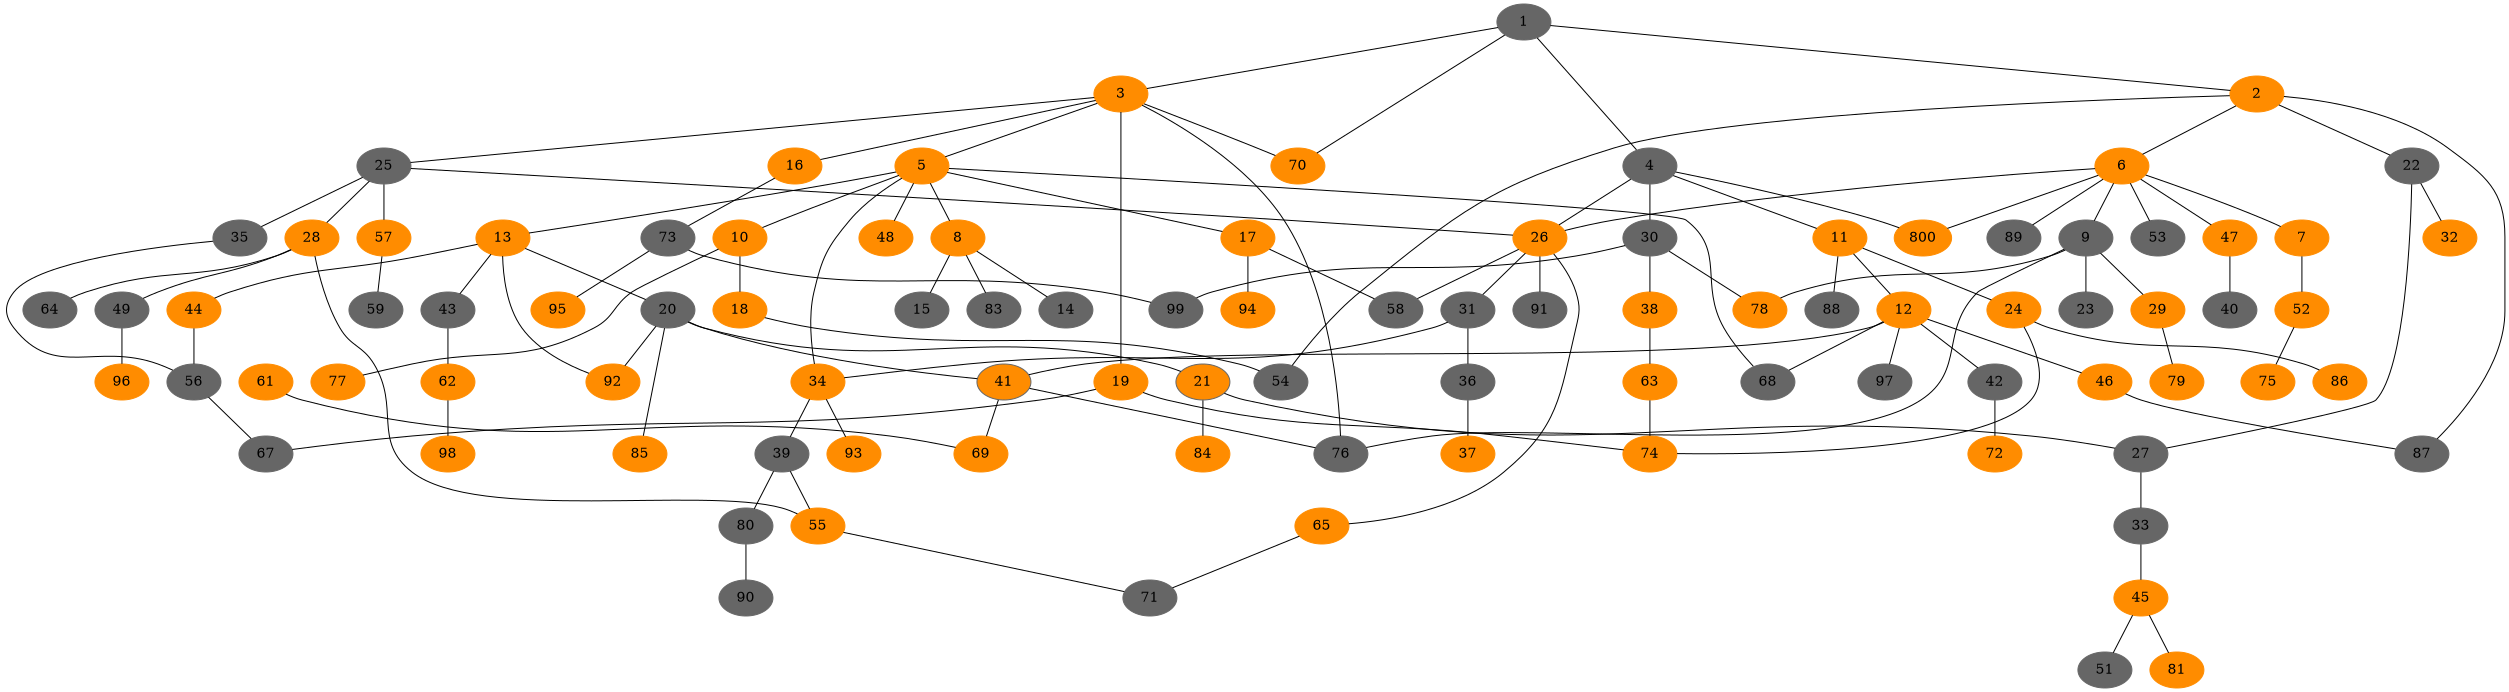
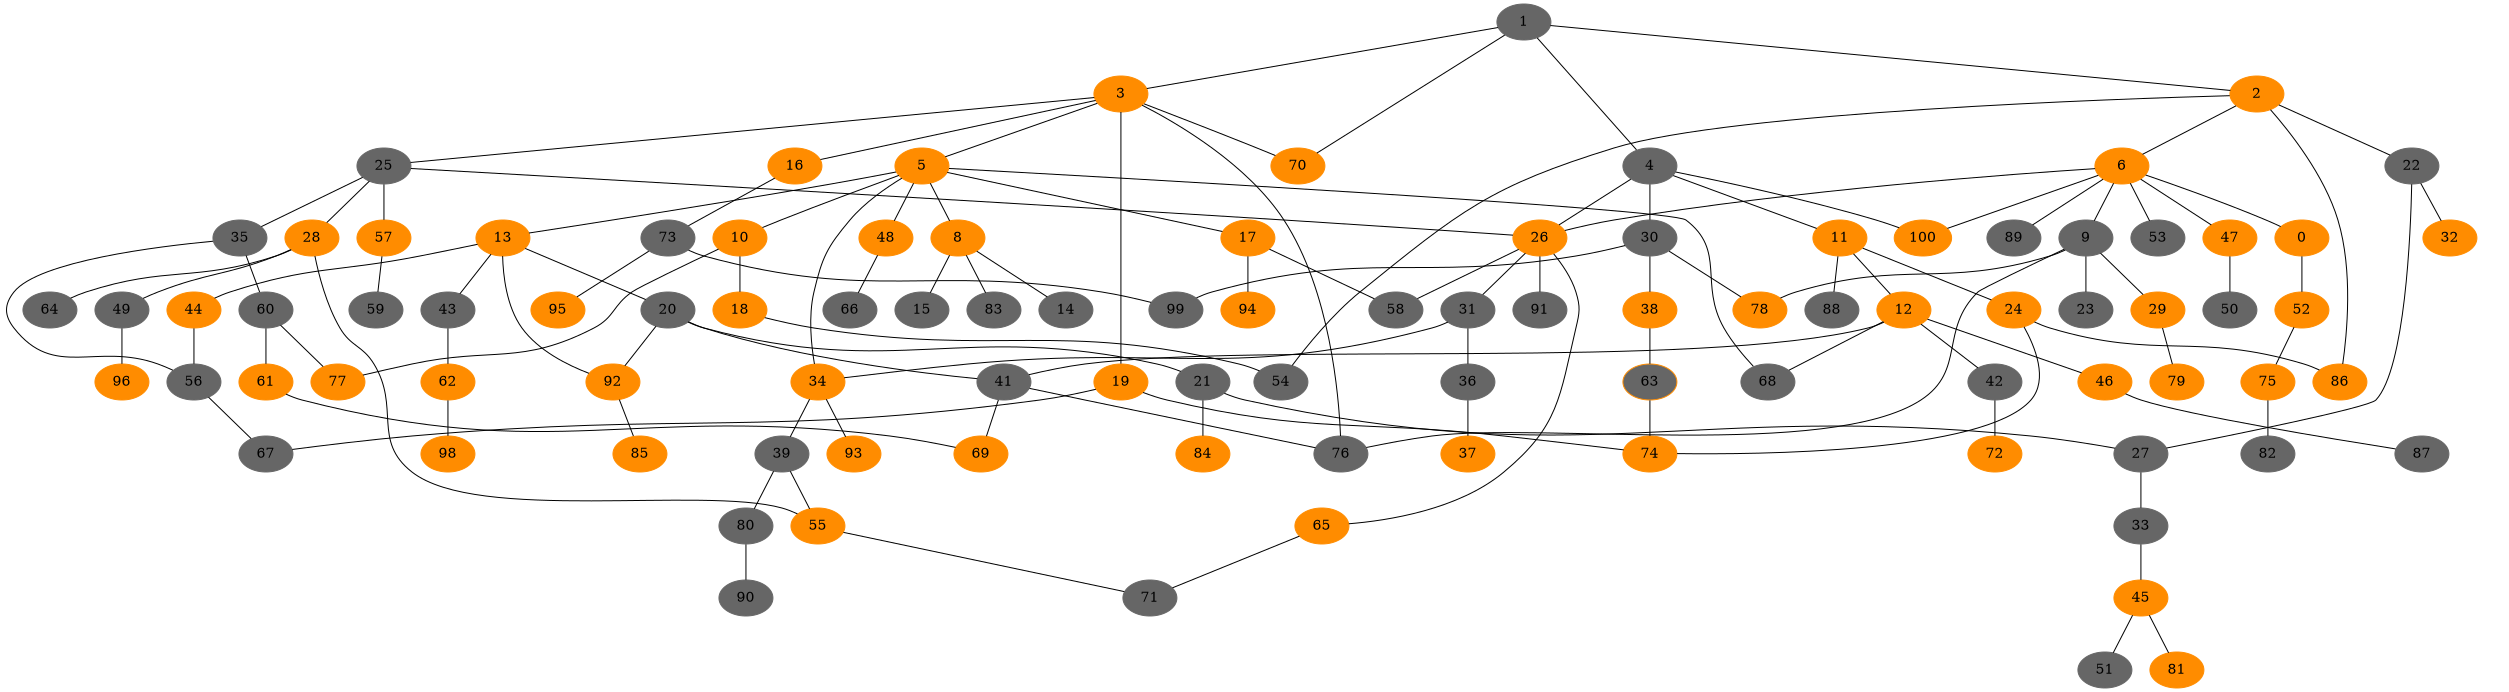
(2501, 206) -> (2340, 227)
(1923, 238) -> (1923, 238)
(2302, 238) -> (2302, 238)
none -> (266, 310)
none -> (850, 310)
(2230, 310) -> (2230, 310)
(654, 382) -> (626, 418)
(1004, 382) -> (1004, 382)
(1203, 382) -> (1203, 382)
(1650, 382) -> (1650, 382)
(1885, 382) -> none
none -> (2268, 454)
